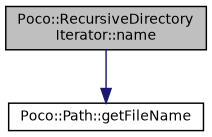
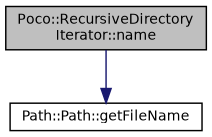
(106, 117) -> (106, 117)
